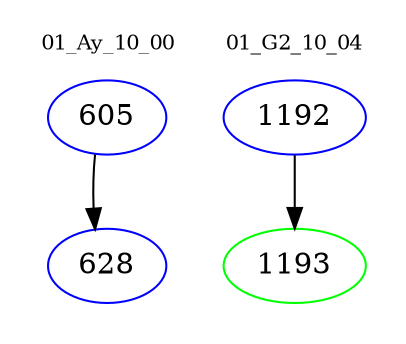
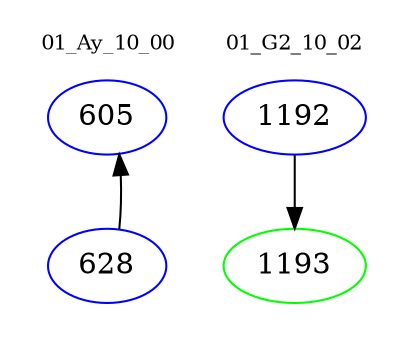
(295, 44) -> (295, 44)
(93, 181) -> (121, 202)
